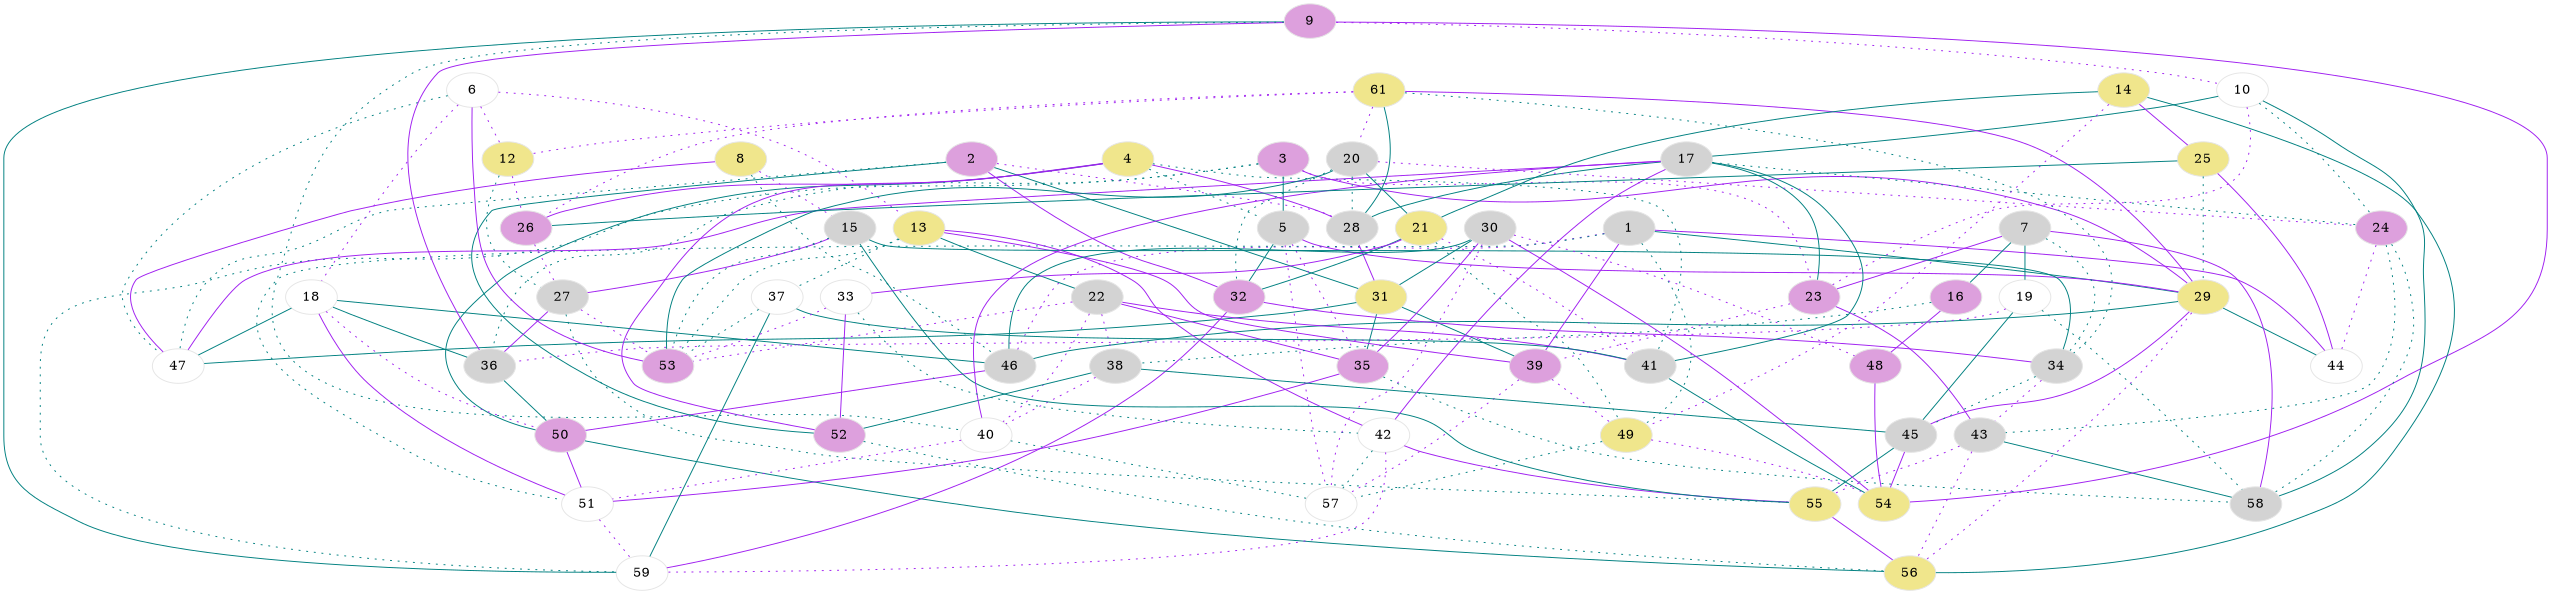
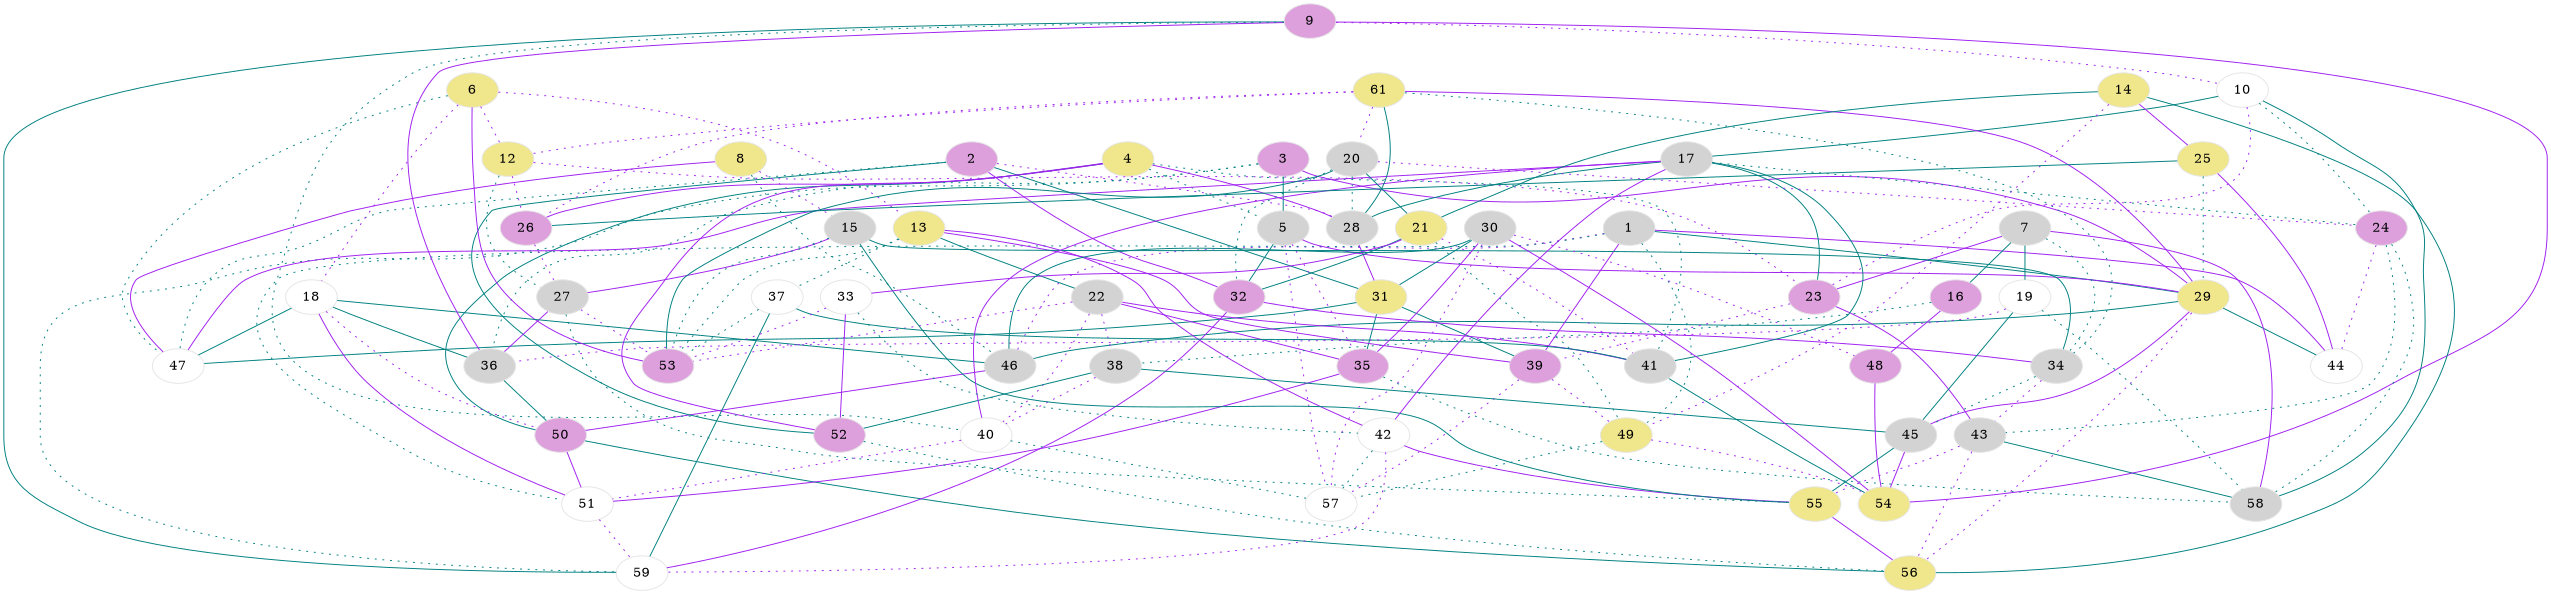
(472, 90) -> (472, 90)
(1717, 192) -> (1176, 177)
